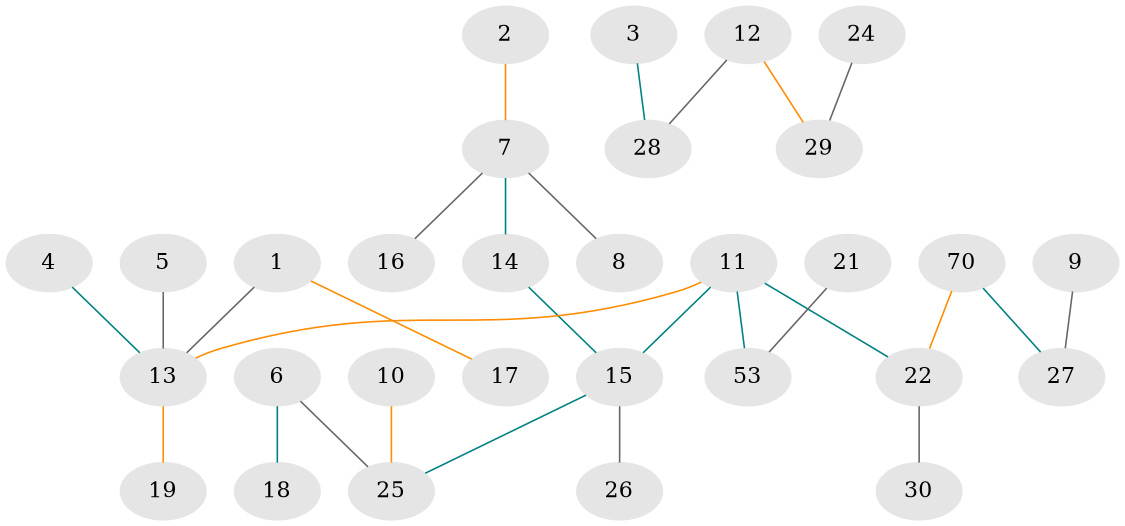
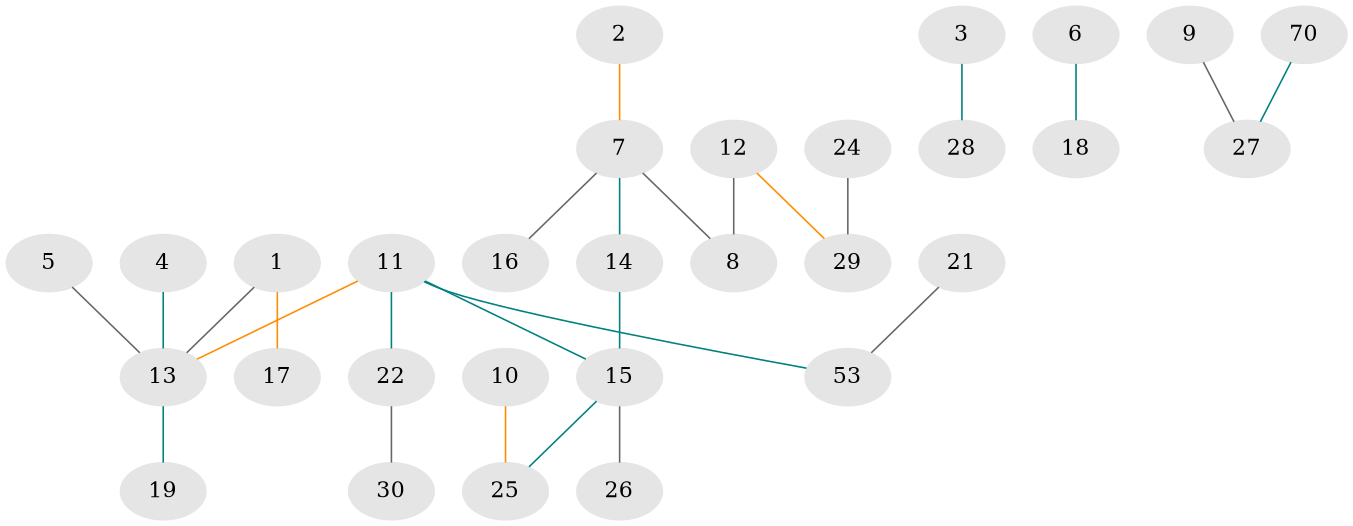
(698, 92) -> (734, 206)
(941, 320) -> none
(163, 434) -> (163, 434)
(334, 434) -> none
